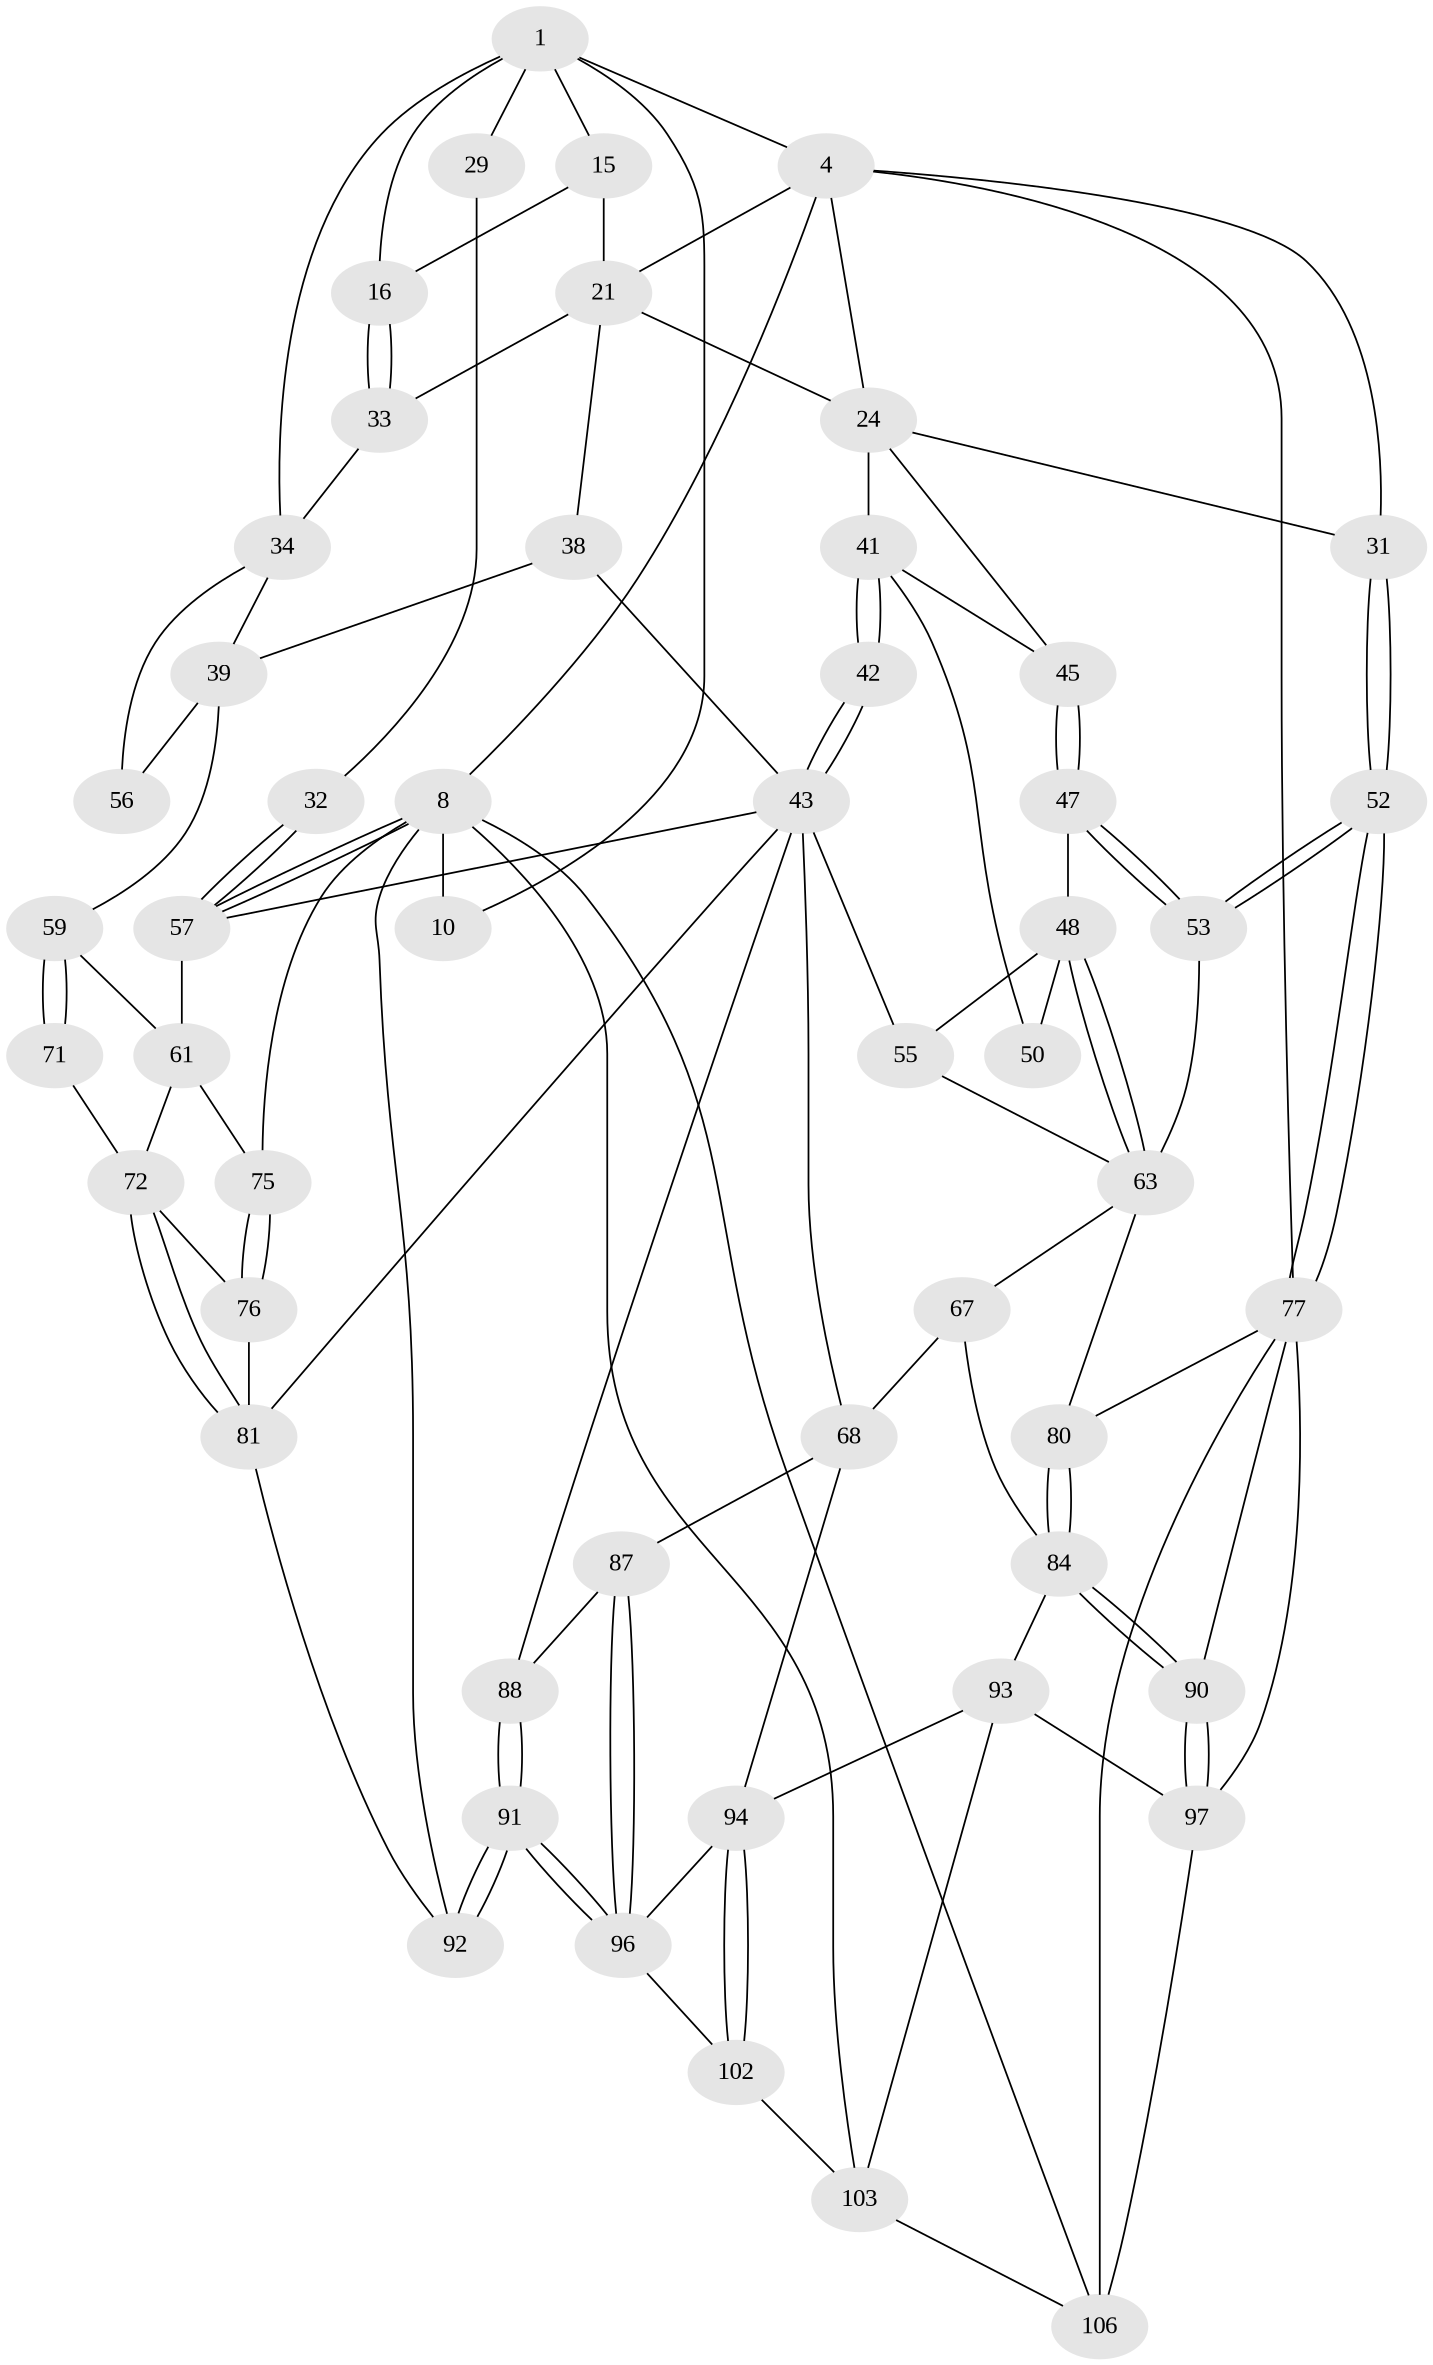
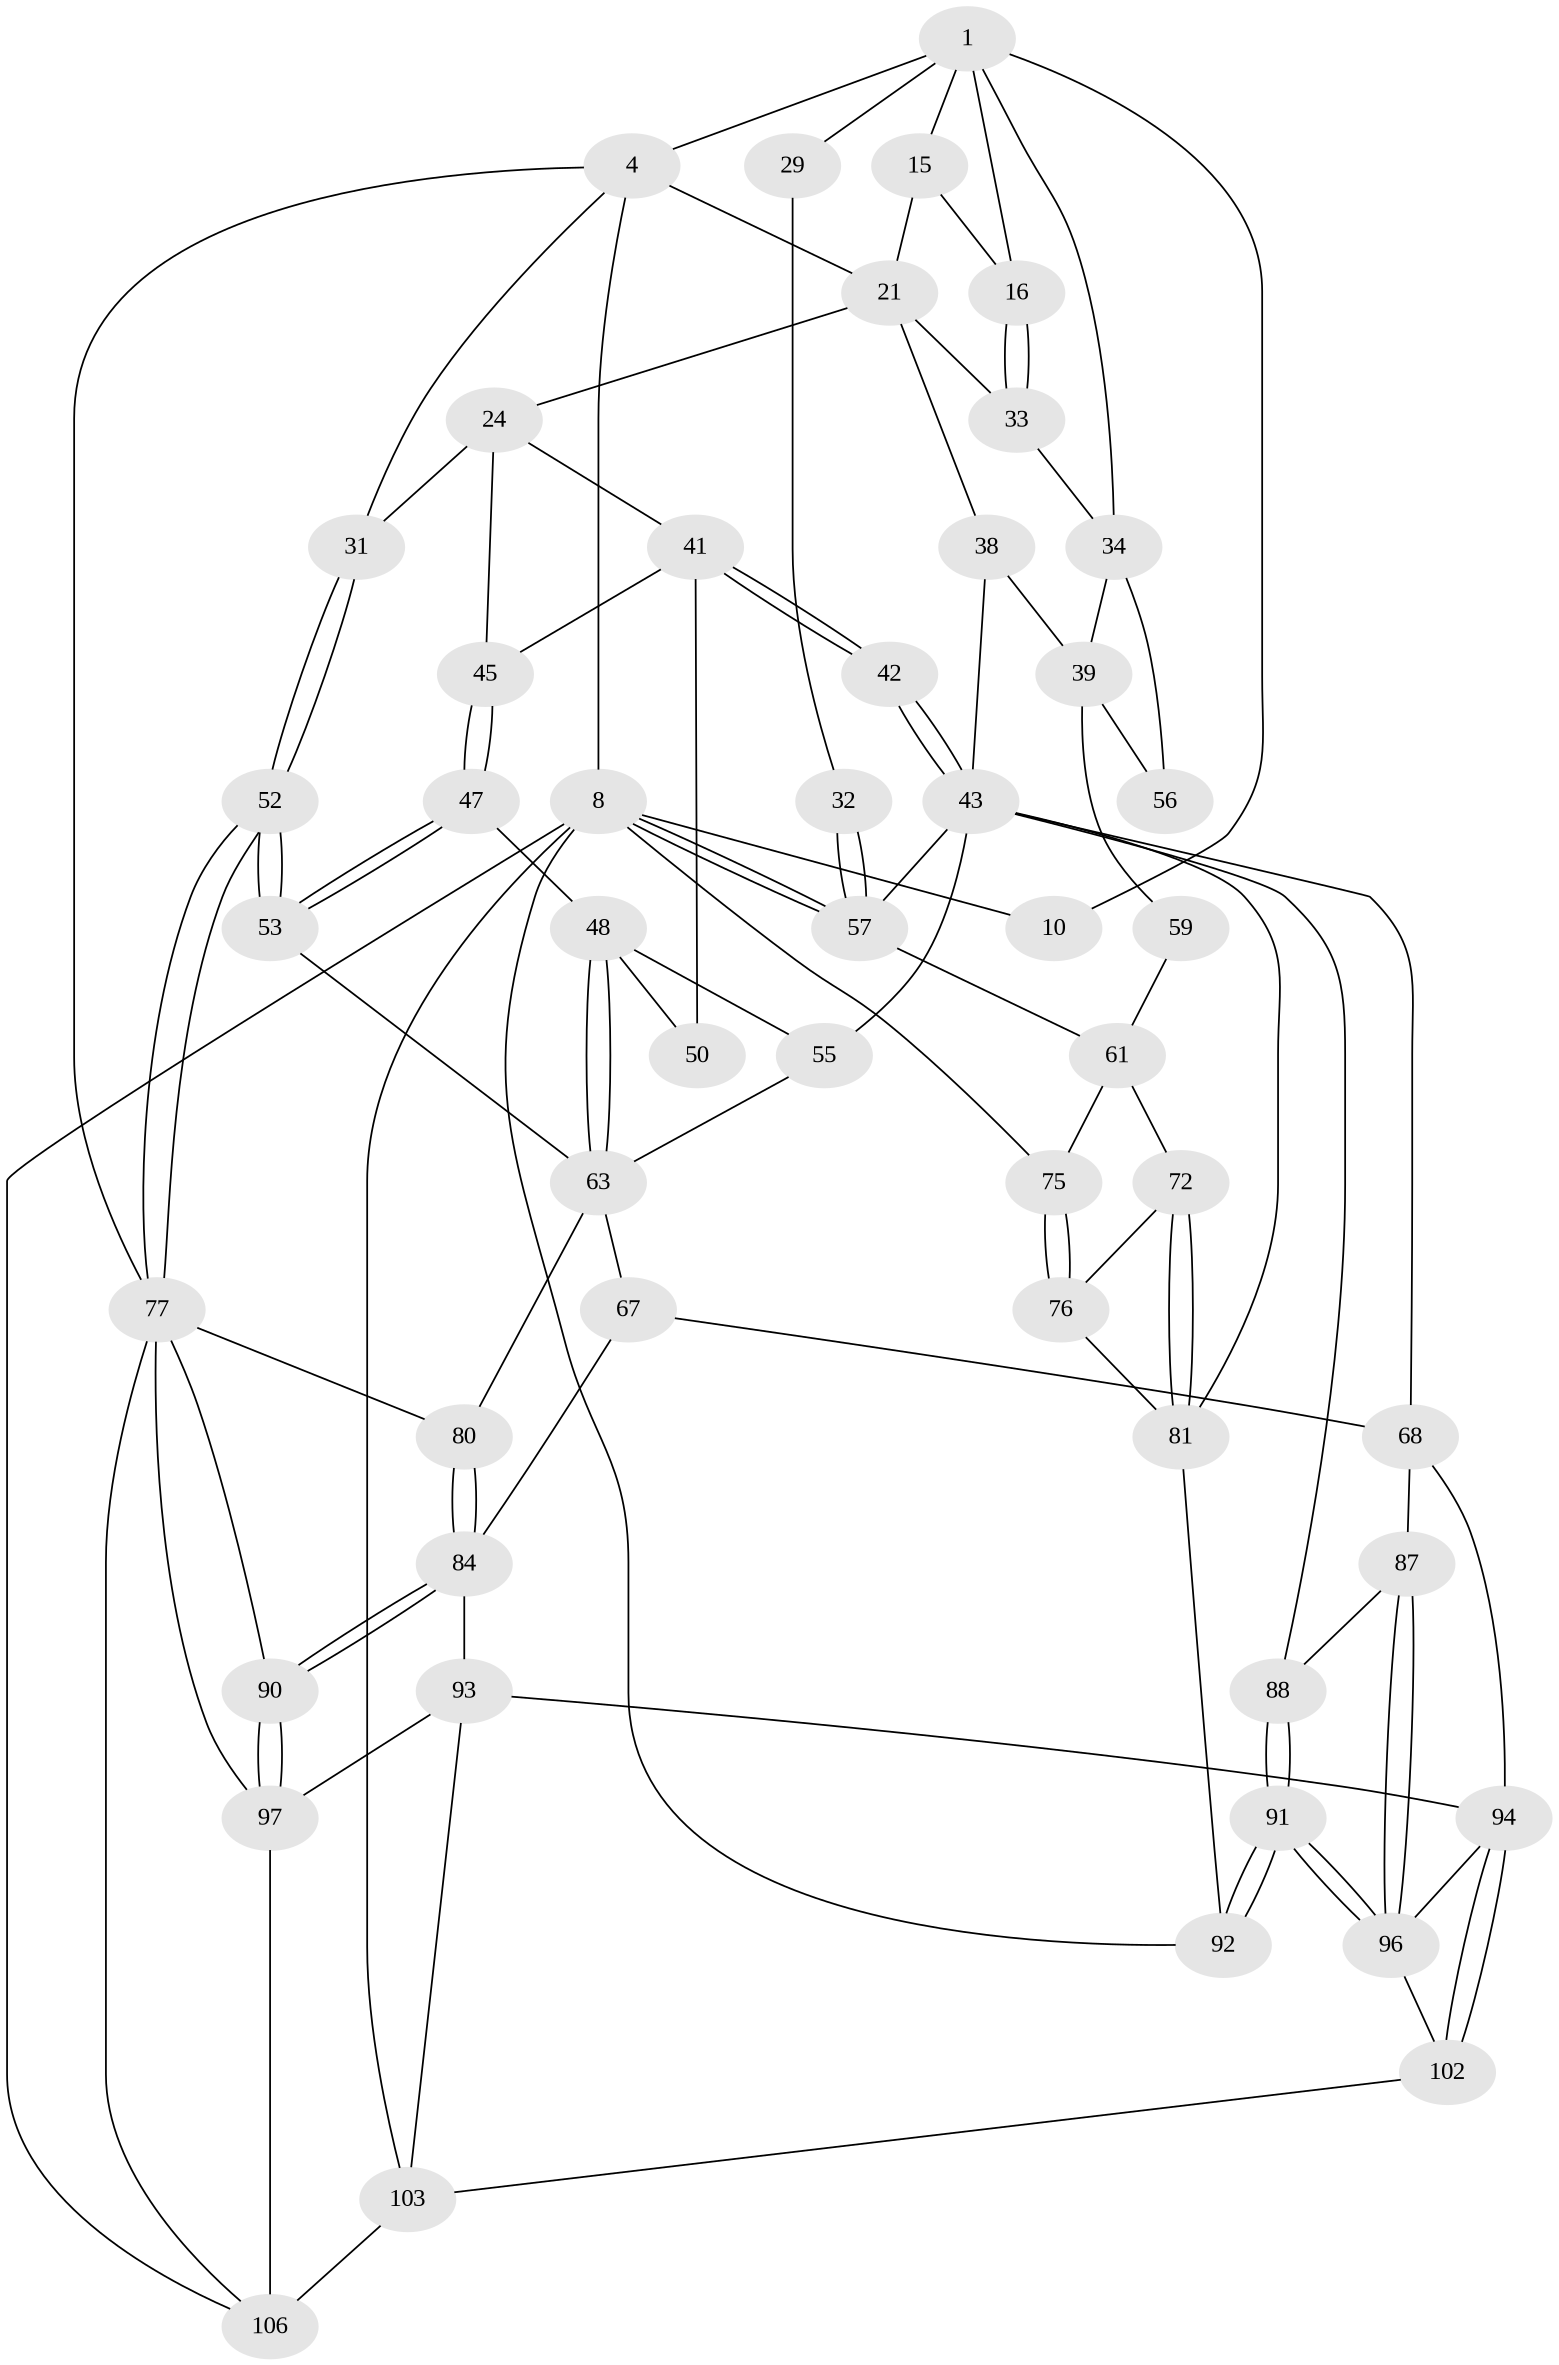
(847, 293) -> none
(55, 1056) -> none
